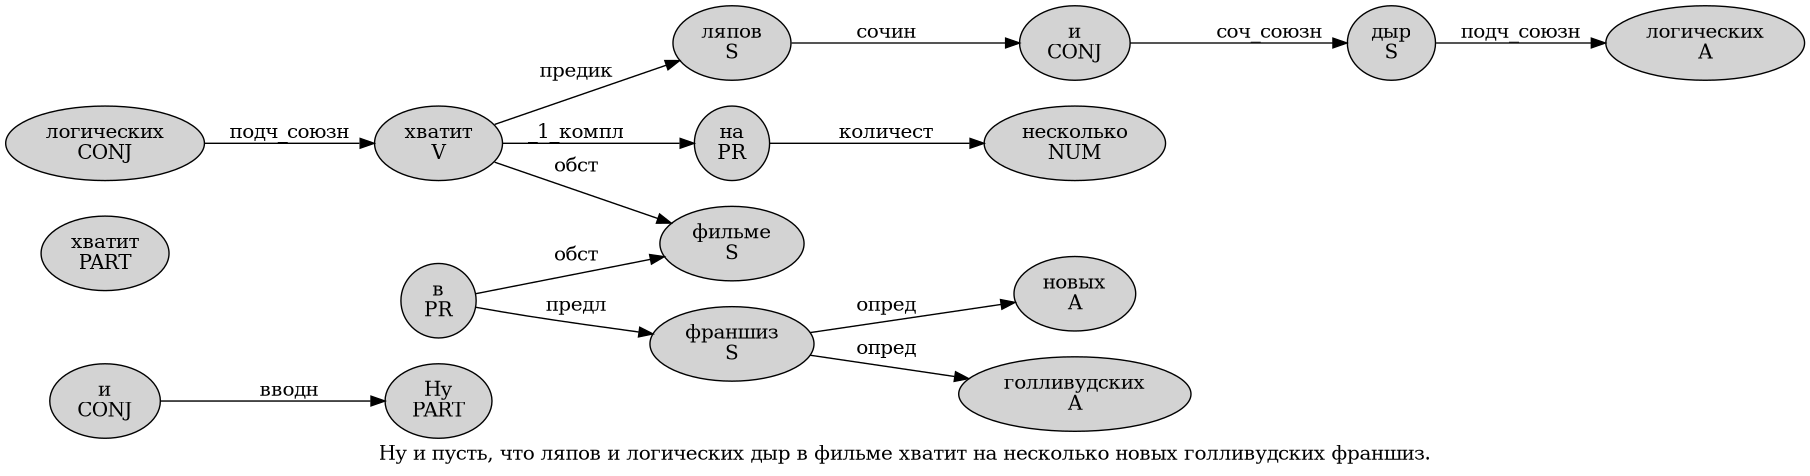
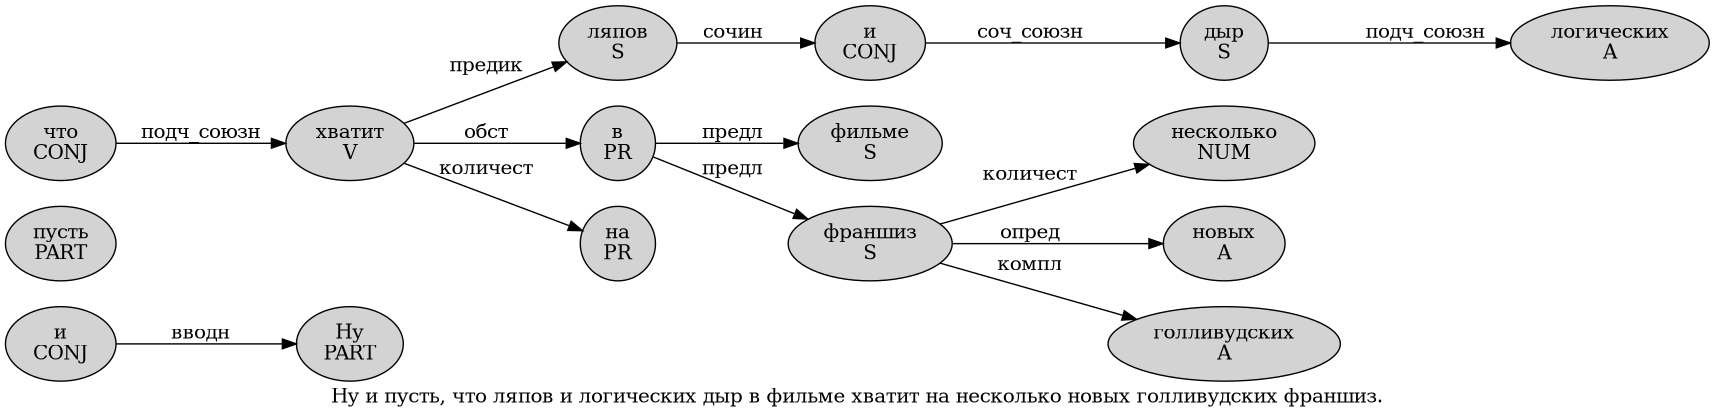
(576, 133) -> (486, 169)
(105, 143) -> (61, 143)
(870, 143) -> (1038, 196)
(576, 190) -> (490, 143)
(105, 253) -> (61, 244)
(576, 255) -> (733, 133)
(886, 349) -> (1030, 265)
